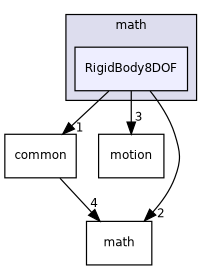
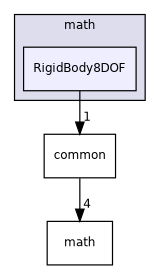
(179, 151) -> none
(131, 156) -> none
